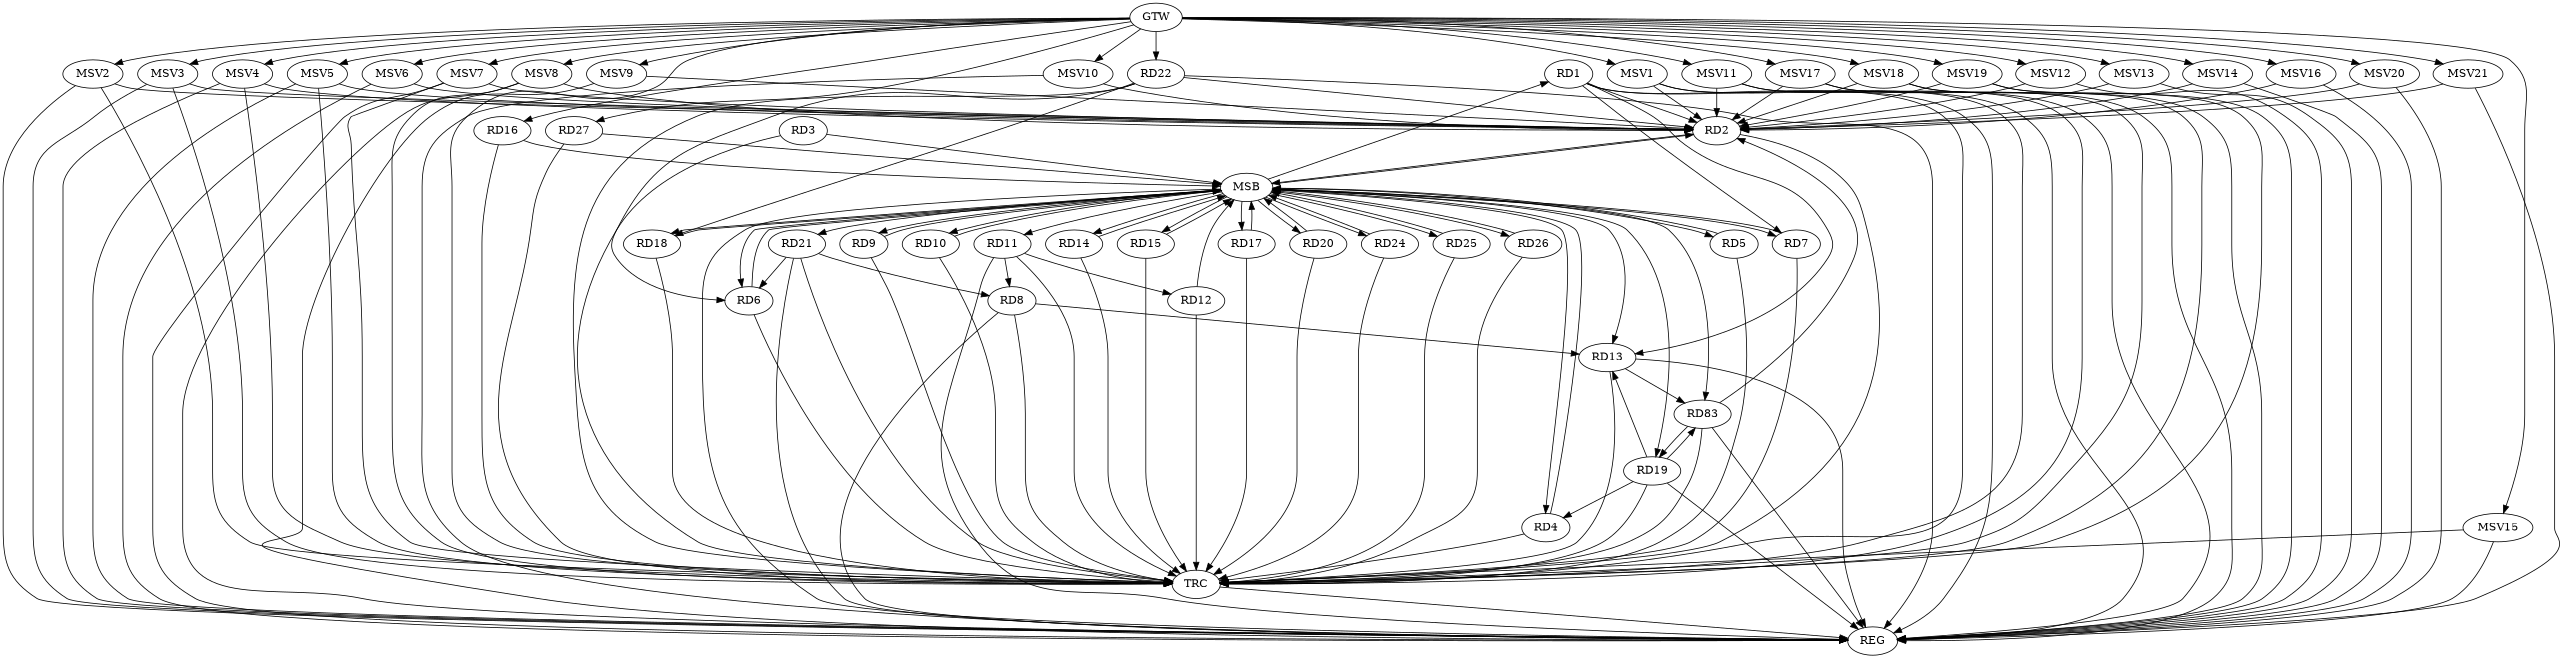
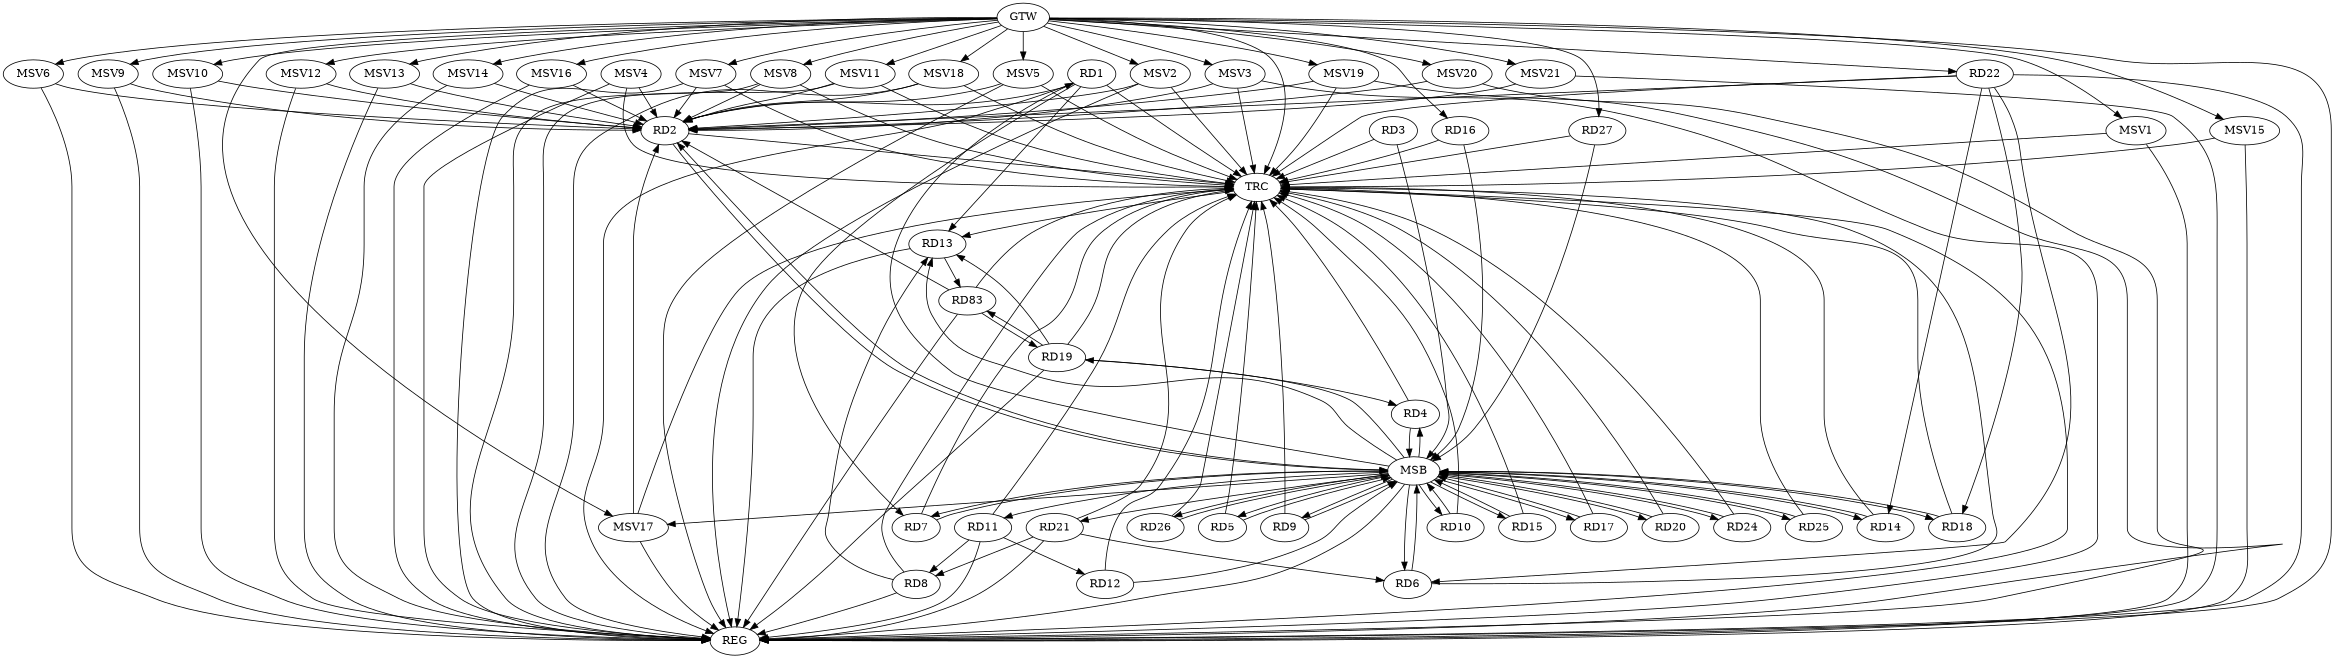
(700, 28) -> (2331, 471)
(1674, 101) -> none
(1669, 230) -> (1085, 495)
none -> (1936, 297)
(1493, 562) -> (1108, 209)
